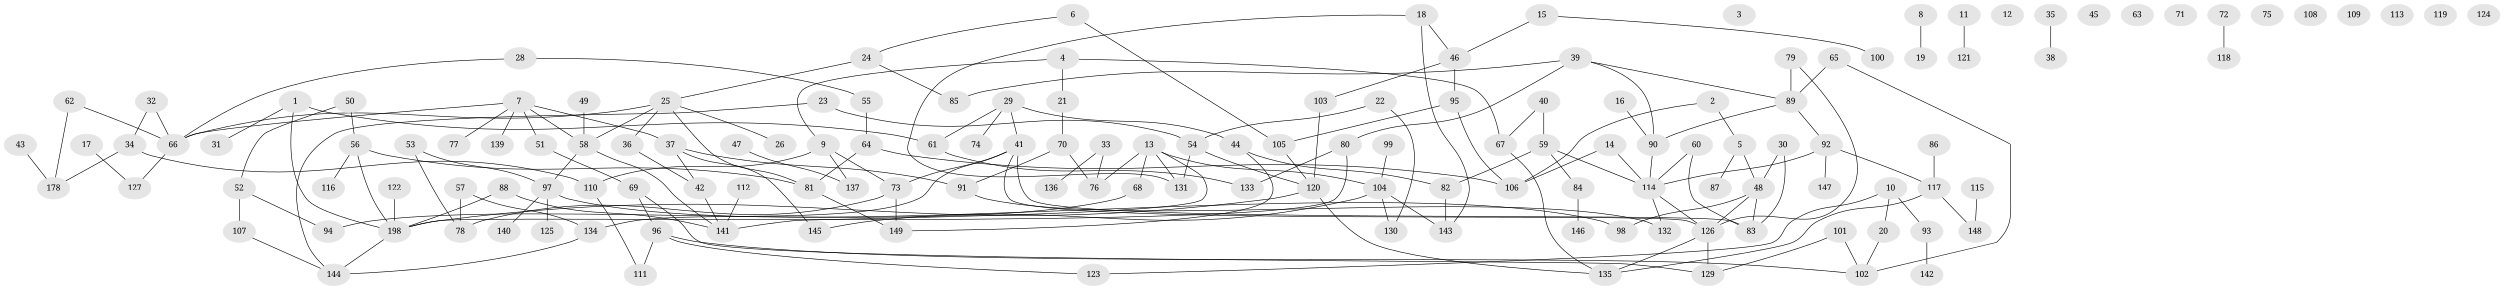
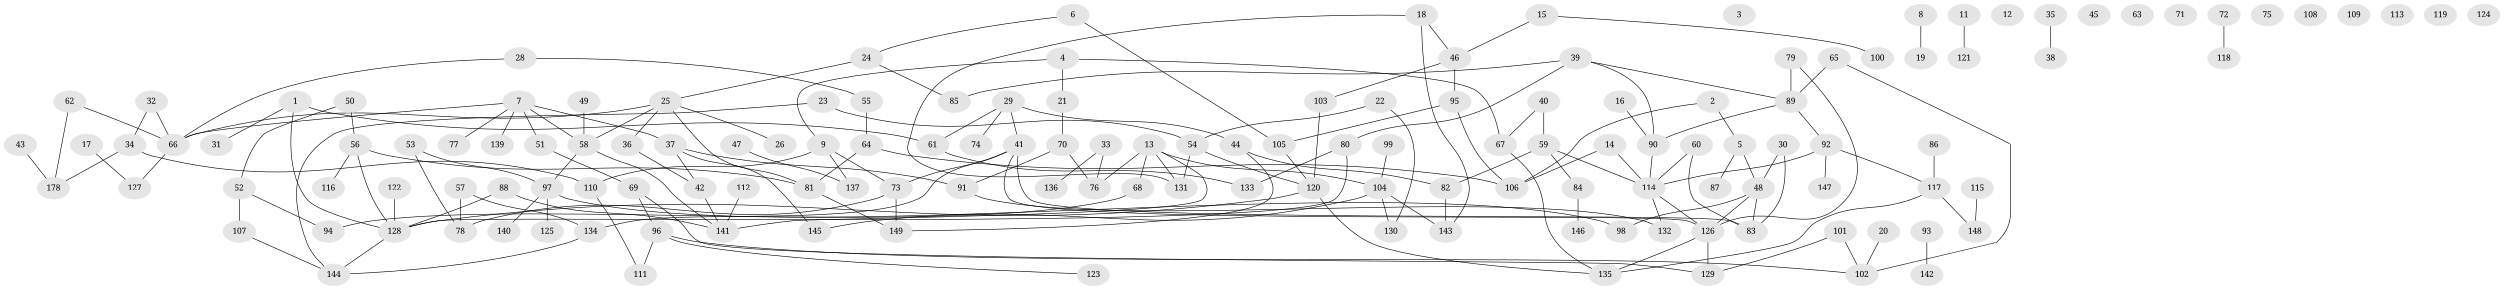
(1891, 188) -> none
(395, 232) -> (395, 232)
